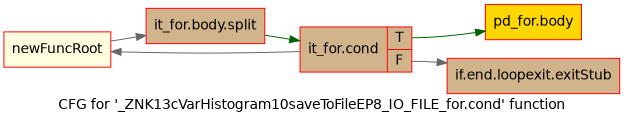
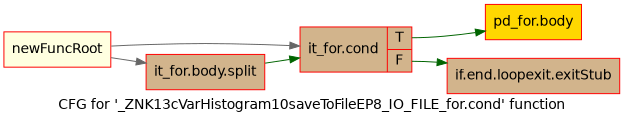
(210, 53) -> (201, 44)
(424, 62) -> (424, 62)
